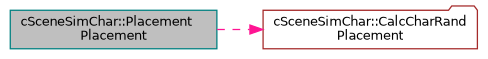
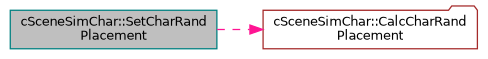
(114, 30) -> (114, 30)
